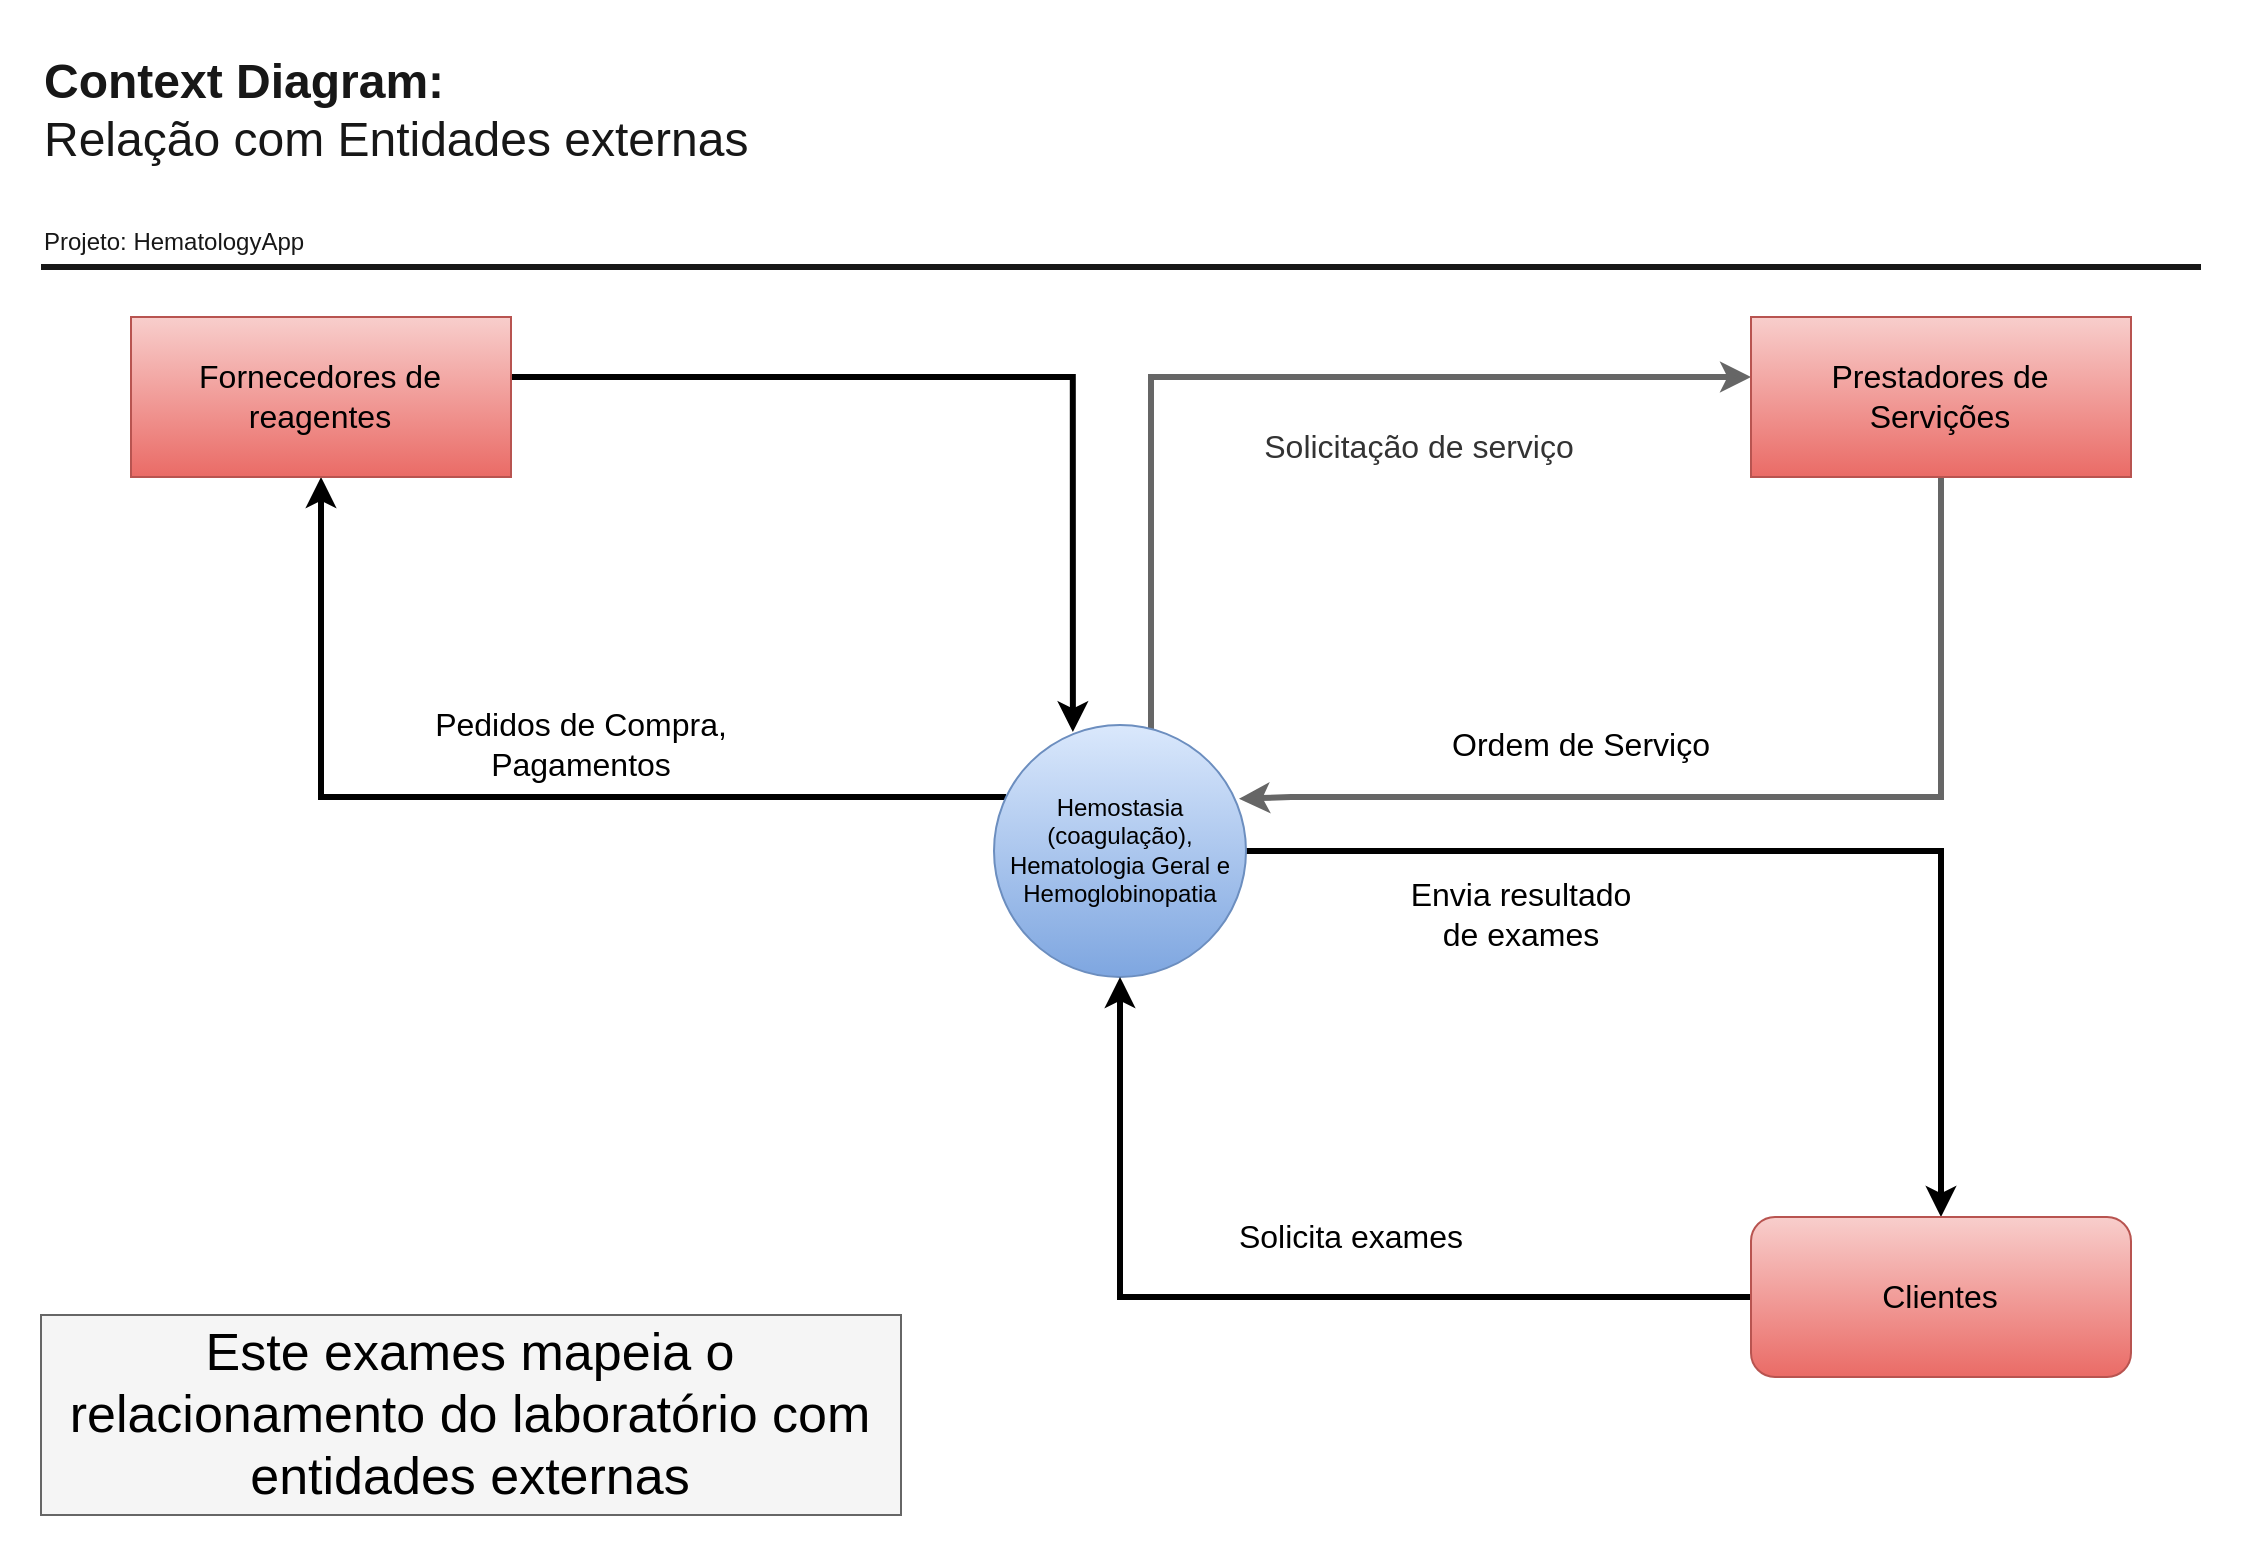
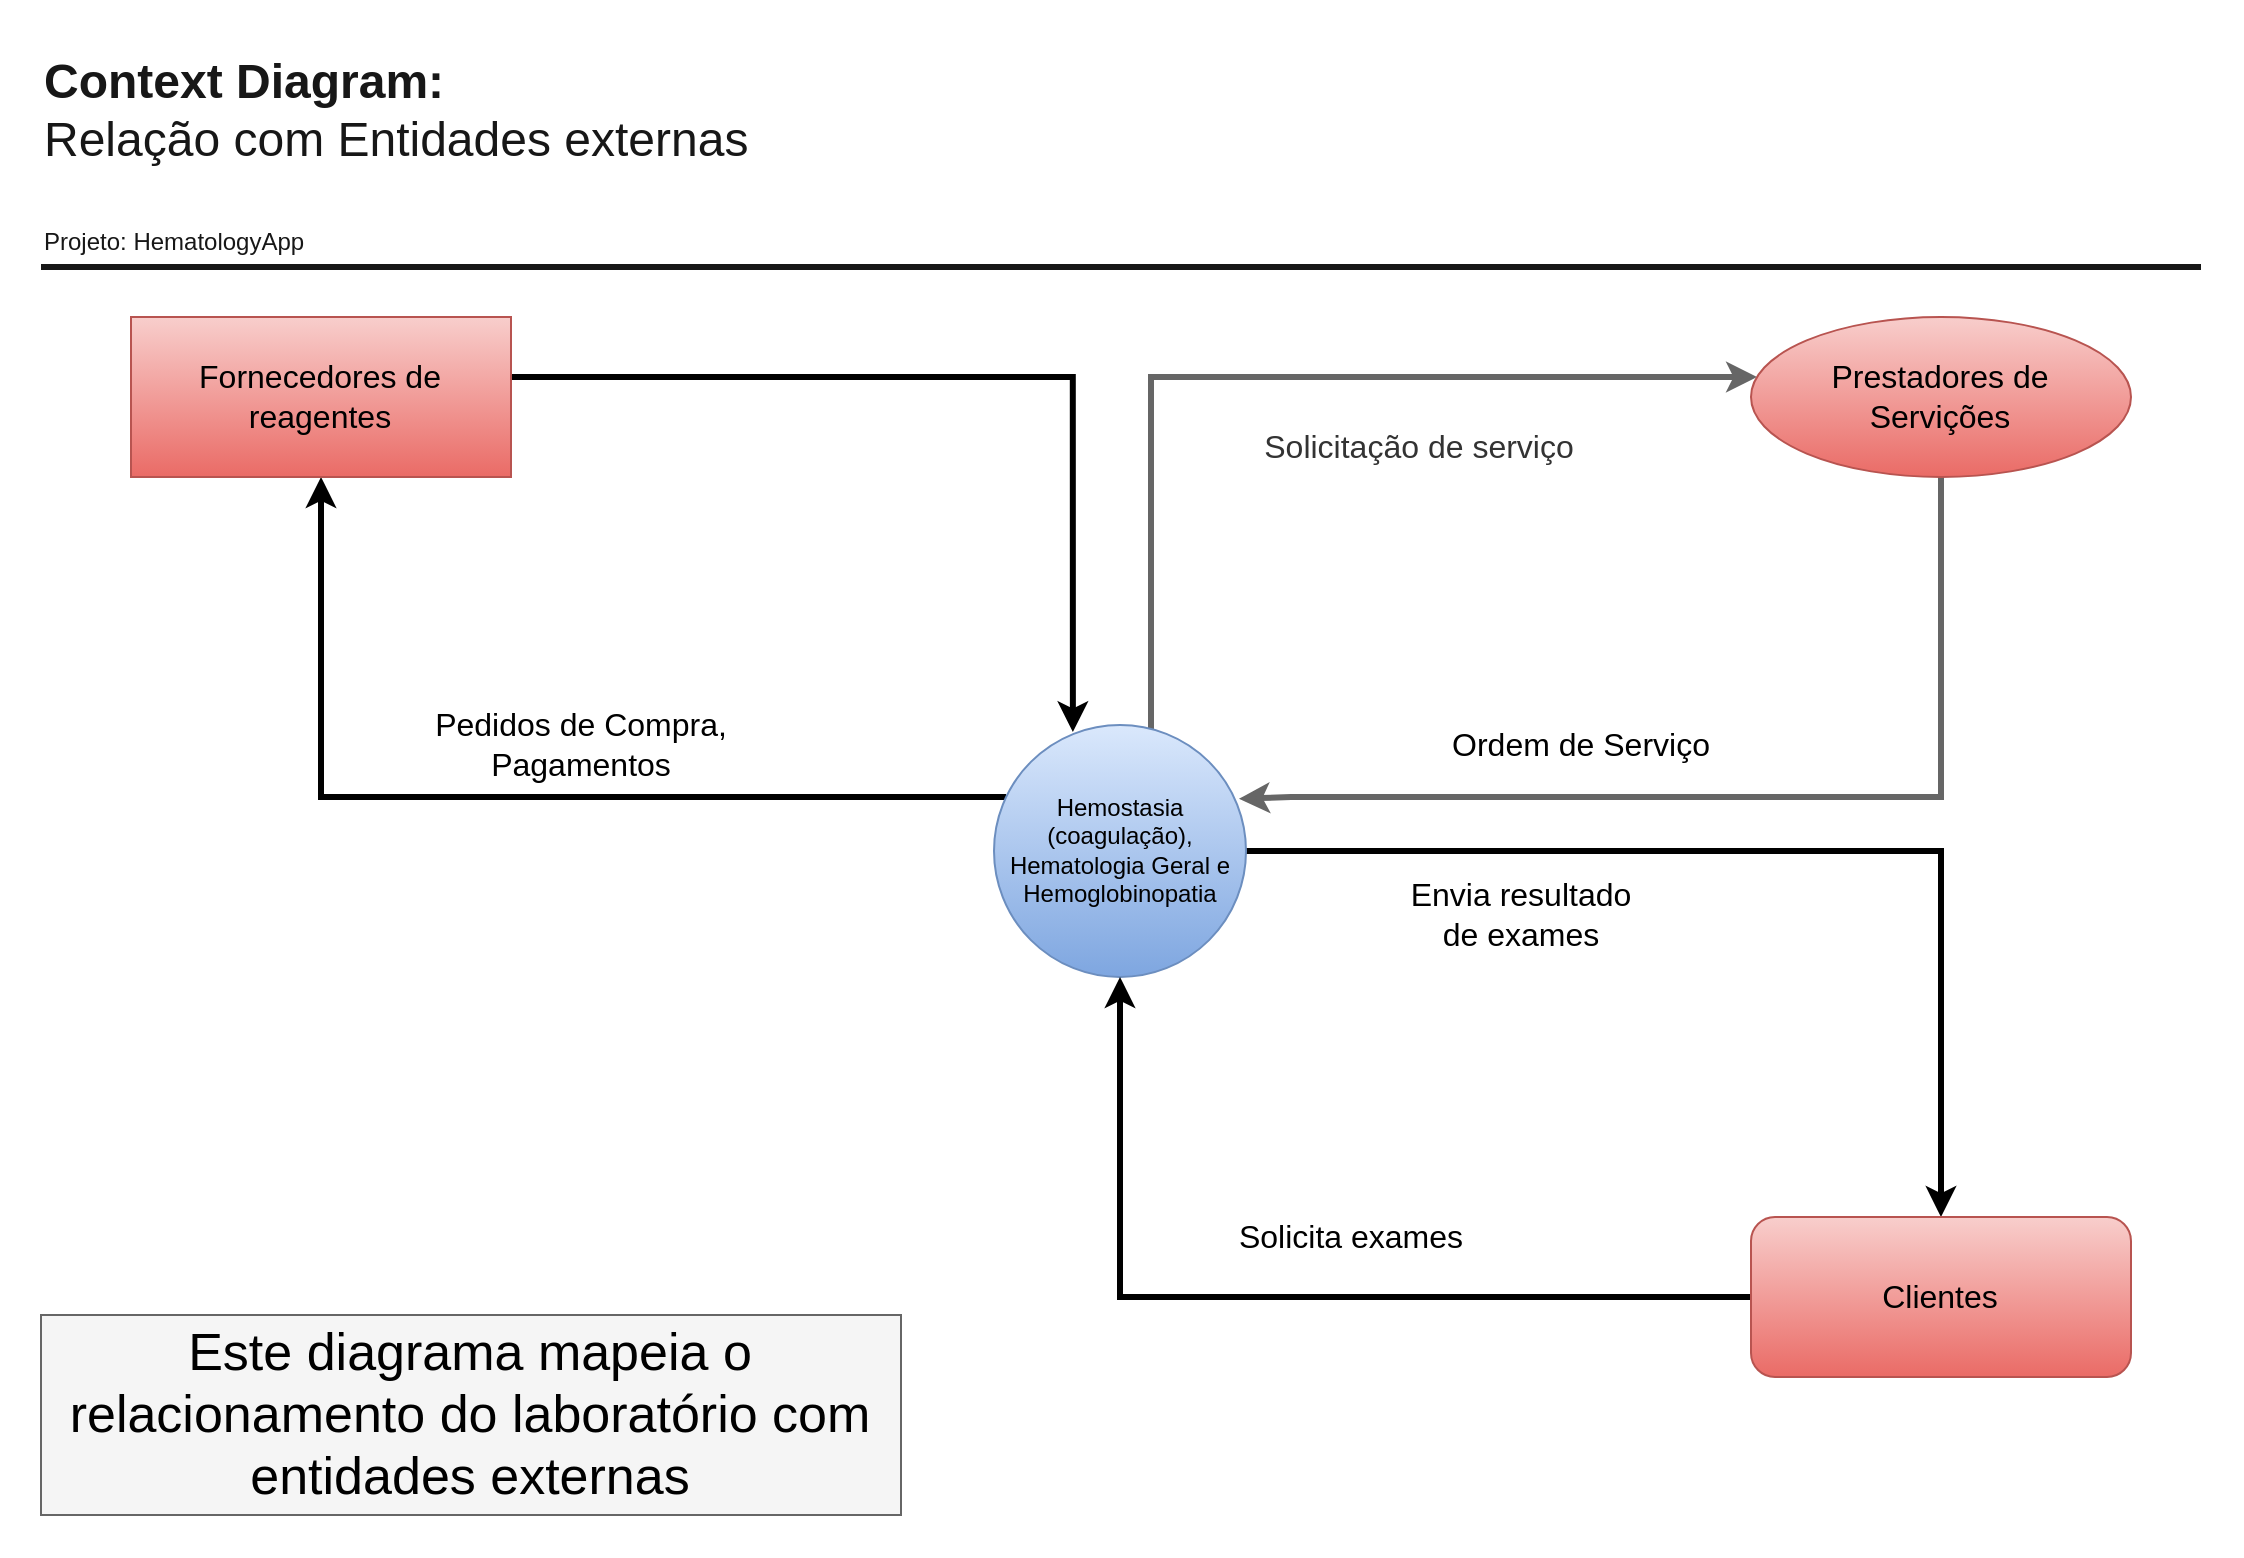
(1941, 397) -> (1941, 397)
(471, 1415) -> (471, 1415)
